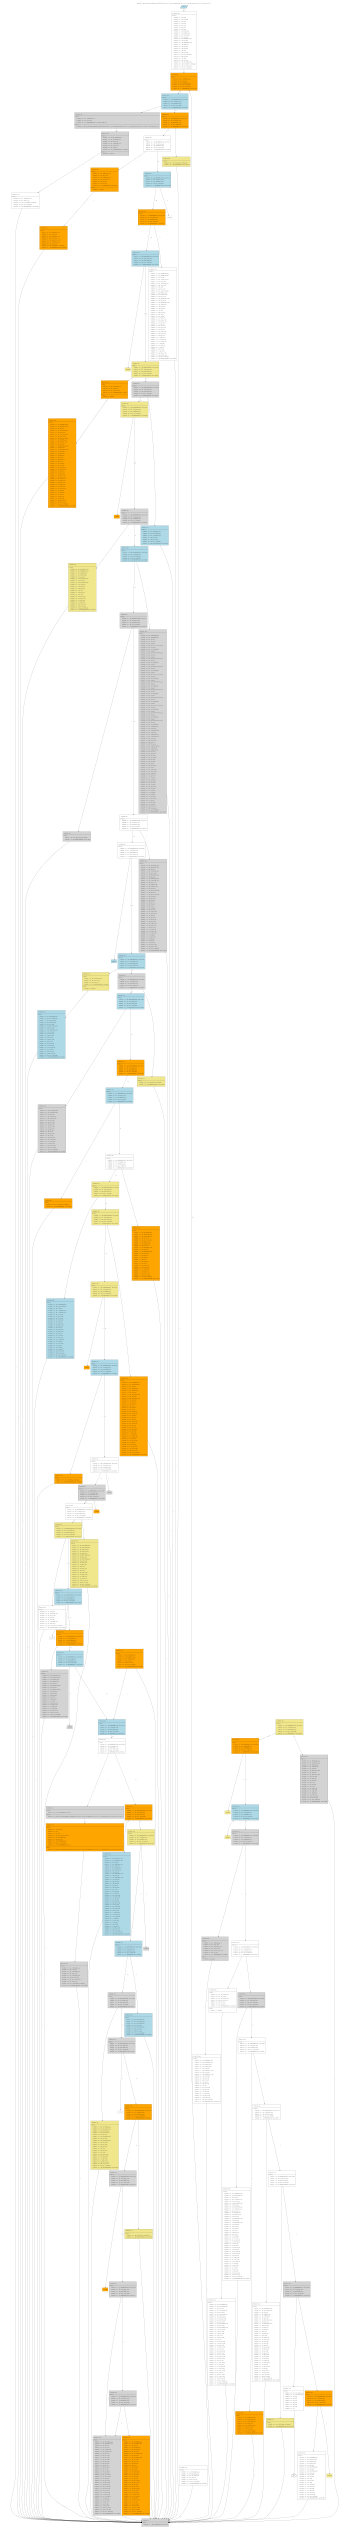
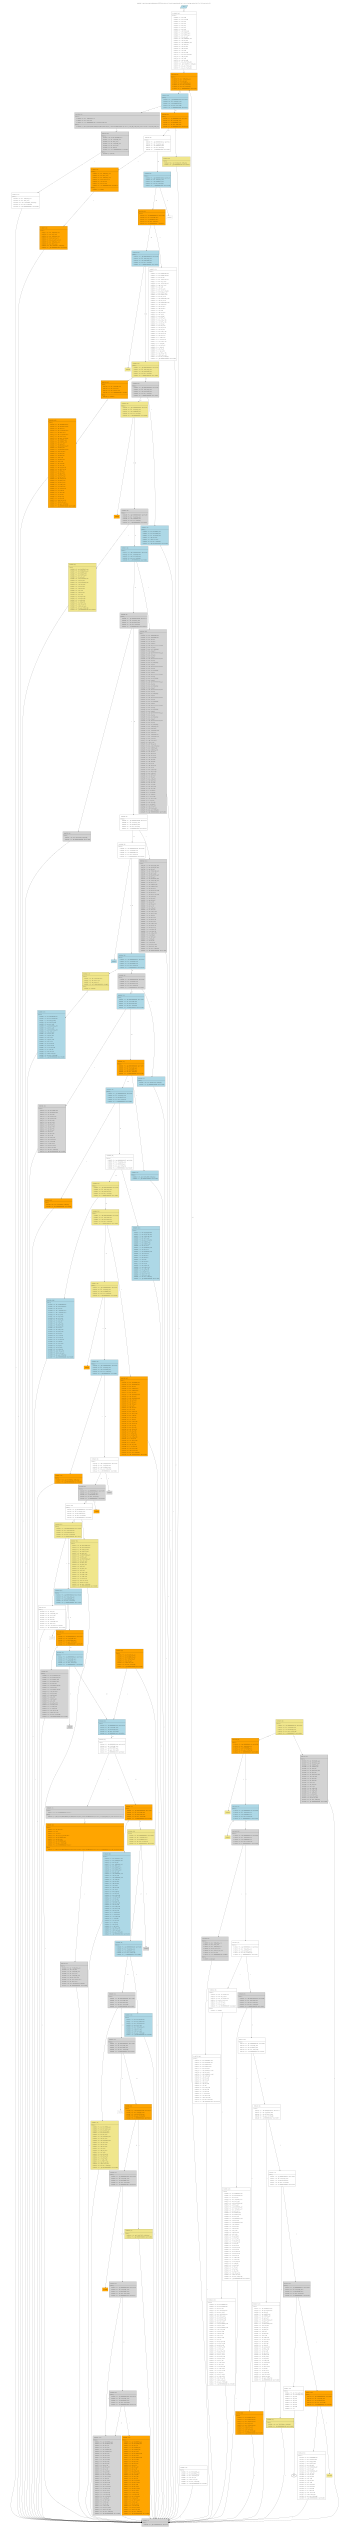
(151, 1082) -> (151, 1082)
none -> (145, 1176)
(146, 1253) -> (146, 1253)
